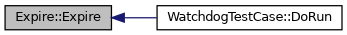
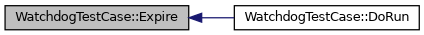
(58, 18) -> (97, 18)
